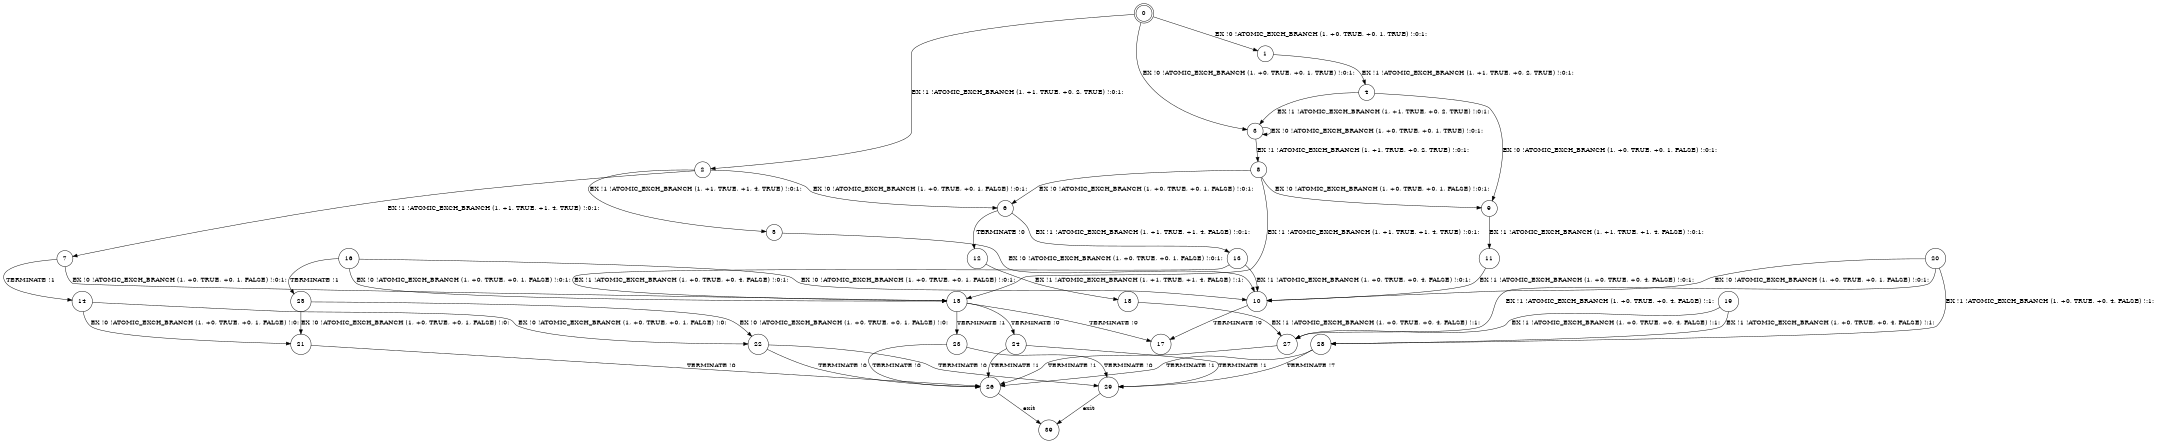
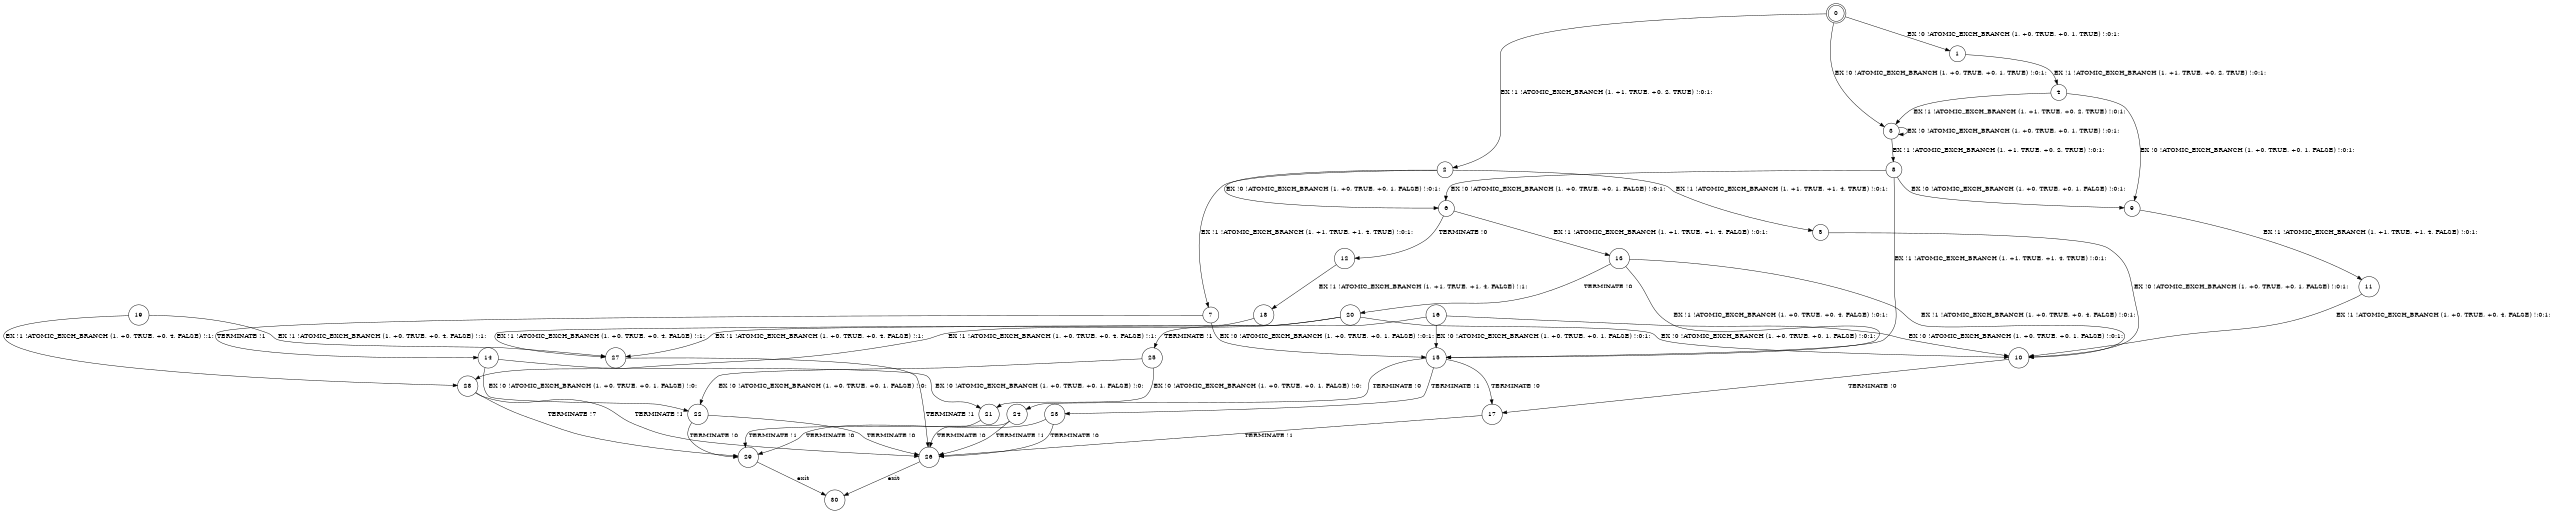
none -> (1491, 303)
(1049, 430) -> (835, 500)
none -> (1213, 436)
